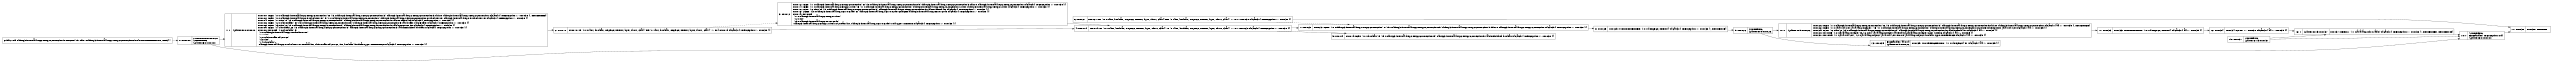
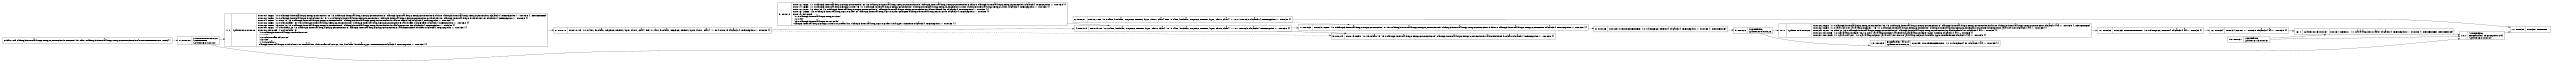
(743, 25) -> (1051, 33)
